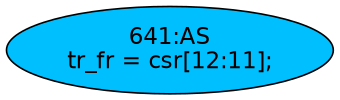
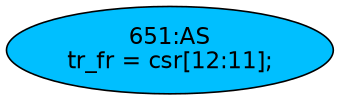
(170, 50) -> (170, 50)
